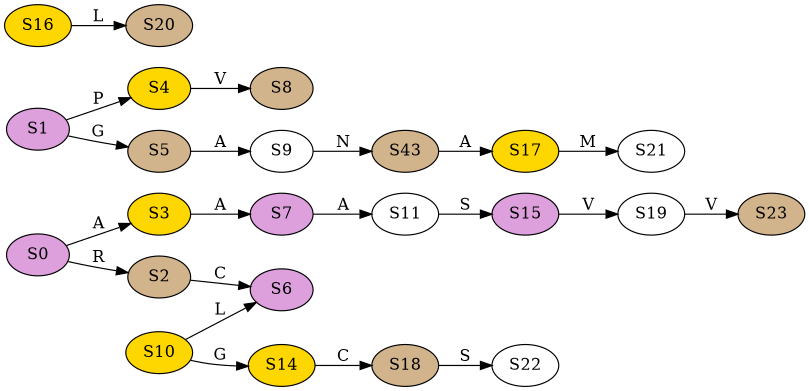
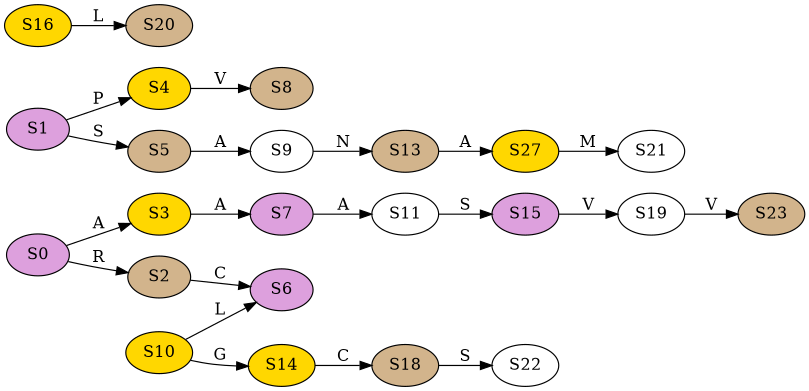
(99, 132) -> (99, 132)
(405, 151) -> (405, 151)
(525, 151) -> (525, 151)
